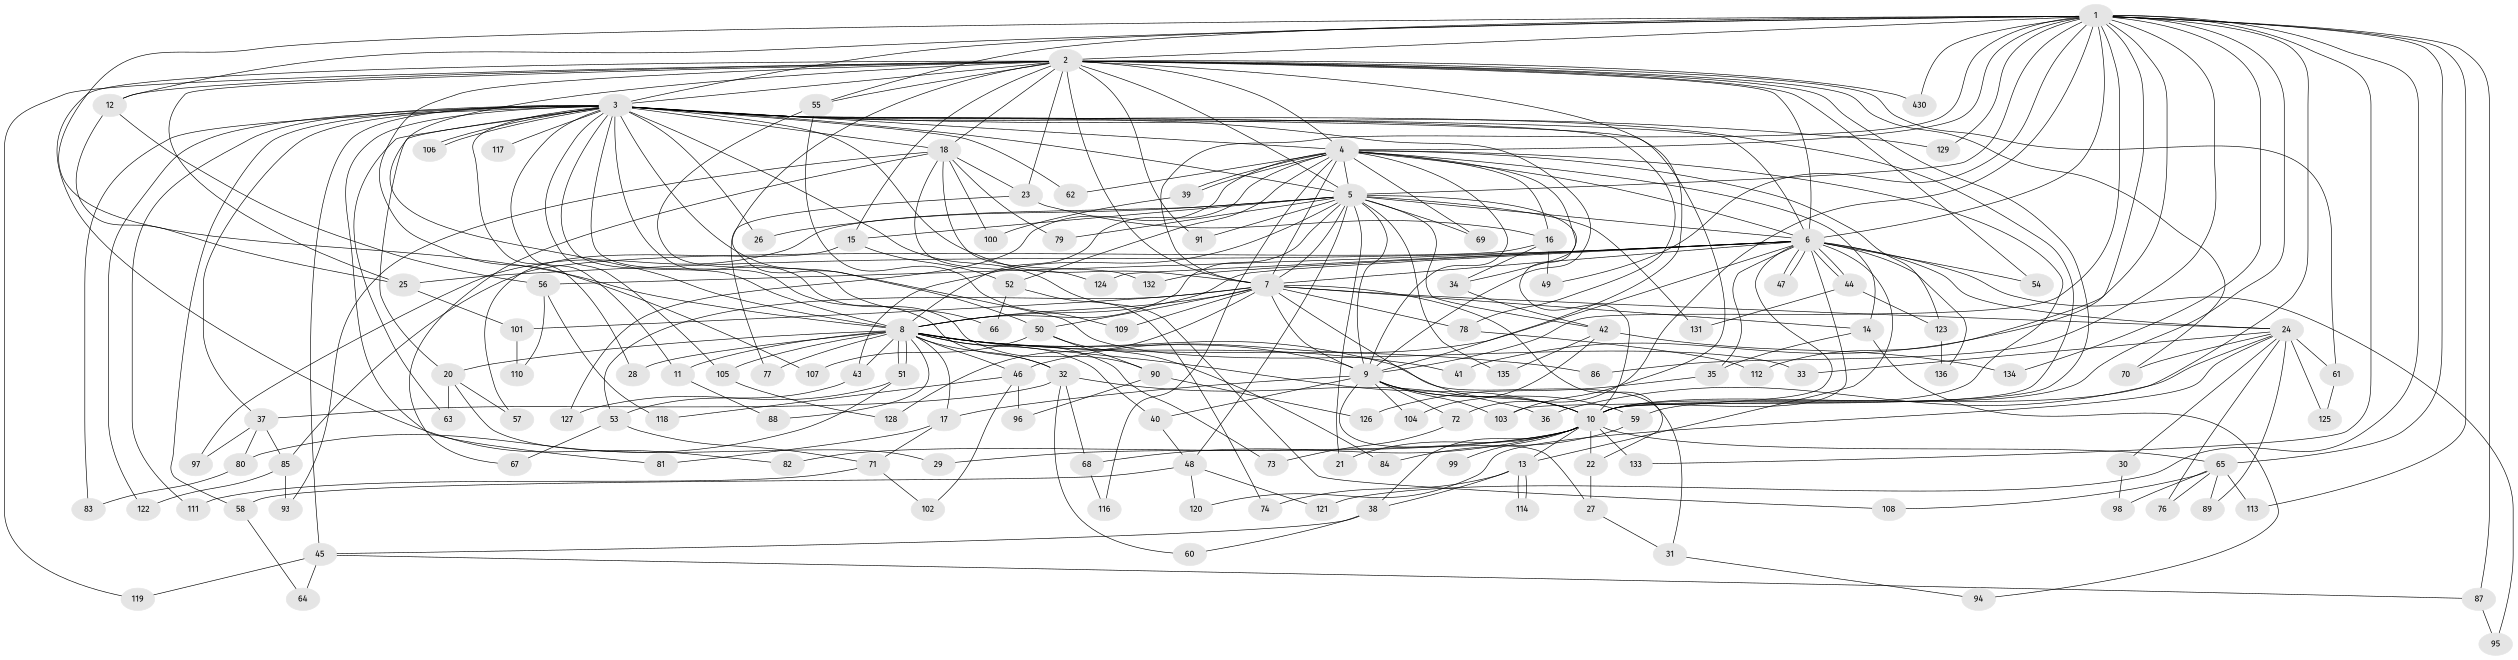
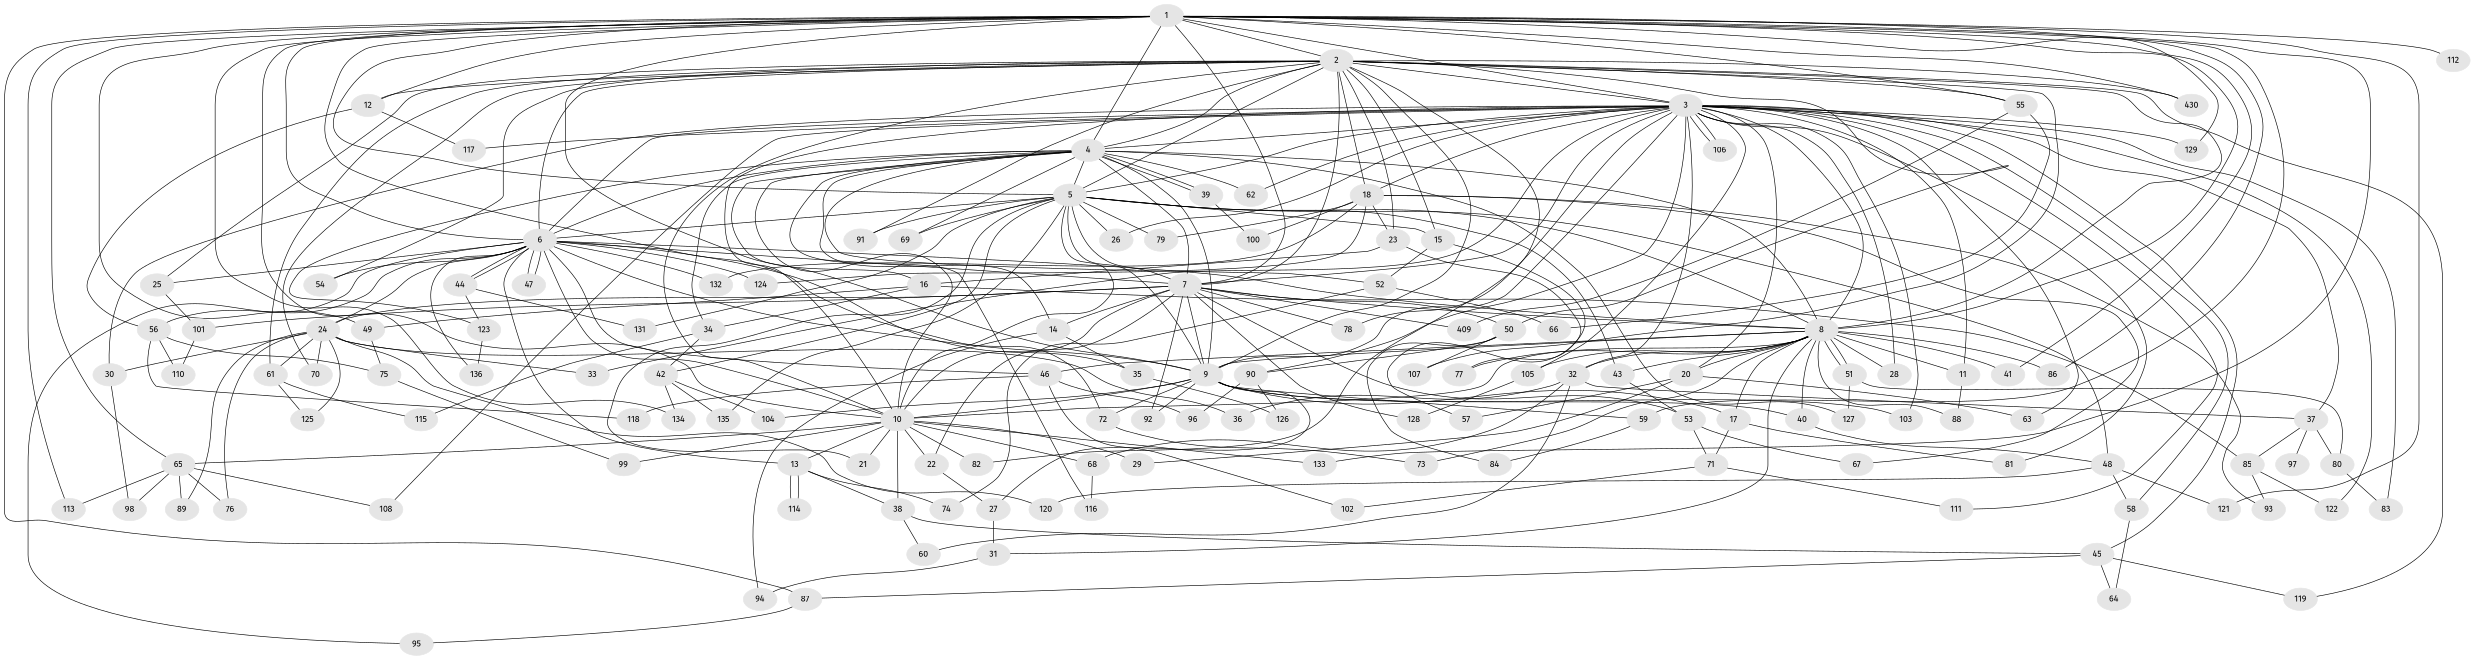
none -> (885, 119)
(195, 238) -> (418, 128)
(800, 243) -> none
(1122, 330) -> (1464, 330)
(1567, 340) -> none
none -> (384, 375)
(1826, 383) -> (916, 338)
none -> (421, 420)
none -> (1148, 420)
